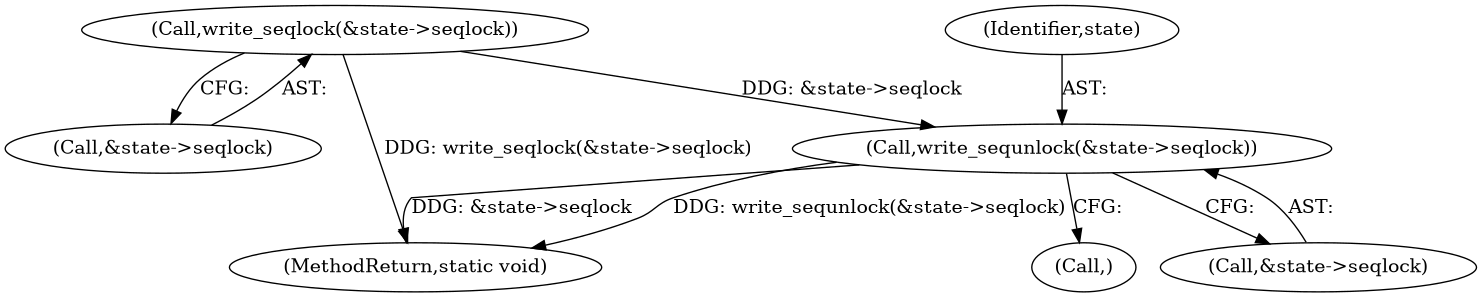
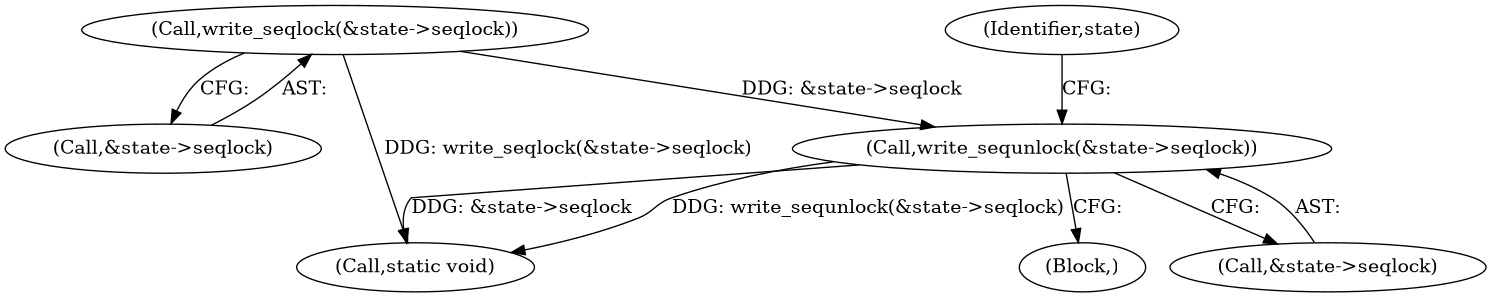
(1088, 89) -> (1090, 89)
(416, 267) -> (416, 267)
(1084, 267) -> (1083, 267)
